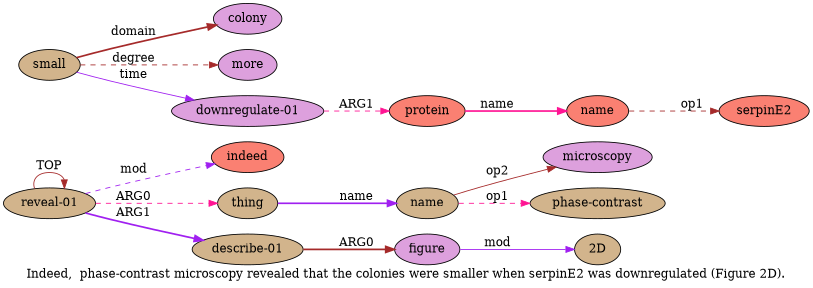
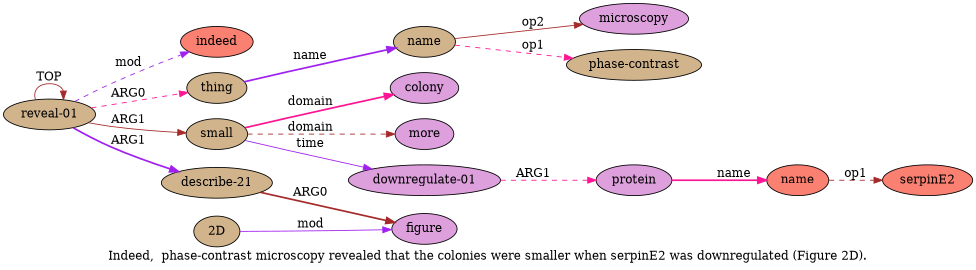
(142, 41) -> (315, 112)
(134, 59) -> (310, 128)
(427, 111) -> (634, 180)
none -> (133, 129)
(248, 249) -> (217, 183)
(513, 249) -> (311, 231)
